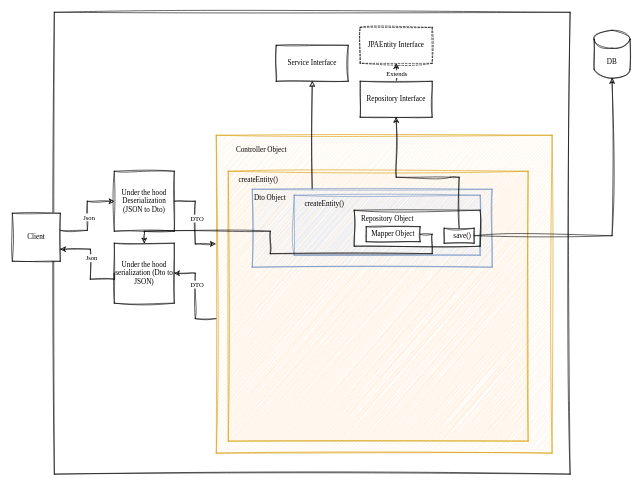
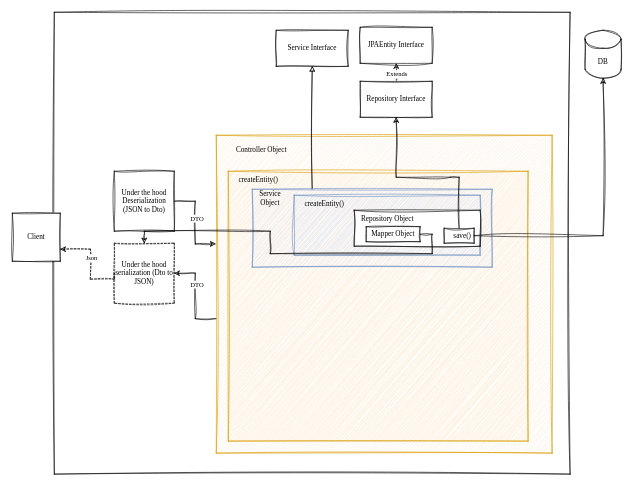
(396, 45) -> (396, 45)
(612, 54) -> (603, 54)
(312, 63) -> (312, 48)
(396, 76) -> (396, 76)
(270, 198) -> (270, 198)
(87, 216) -> none
(144, 273) -> (144, 273)
(93, 279) -> (93, 279)
